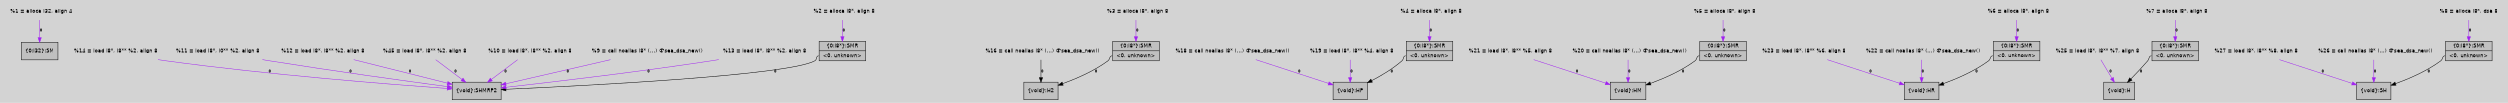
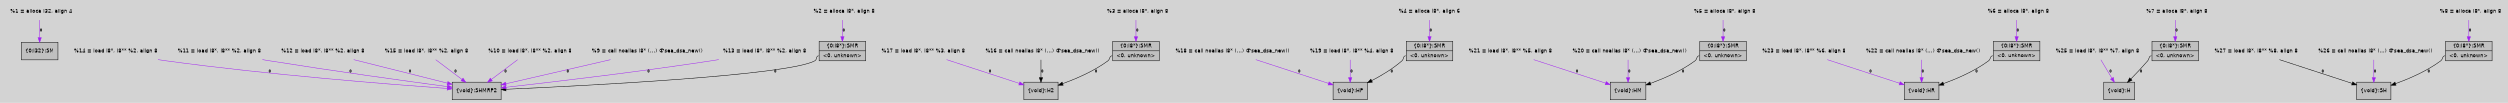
(1430, 11) -> (1430, 11)
(2469, 11) -> (2469, 11)
(218, 51) -> (218, 51)
(425, 51) -> (425, 51)
none -> (922, 51)
(2316, 72) -> (2316, 72)
